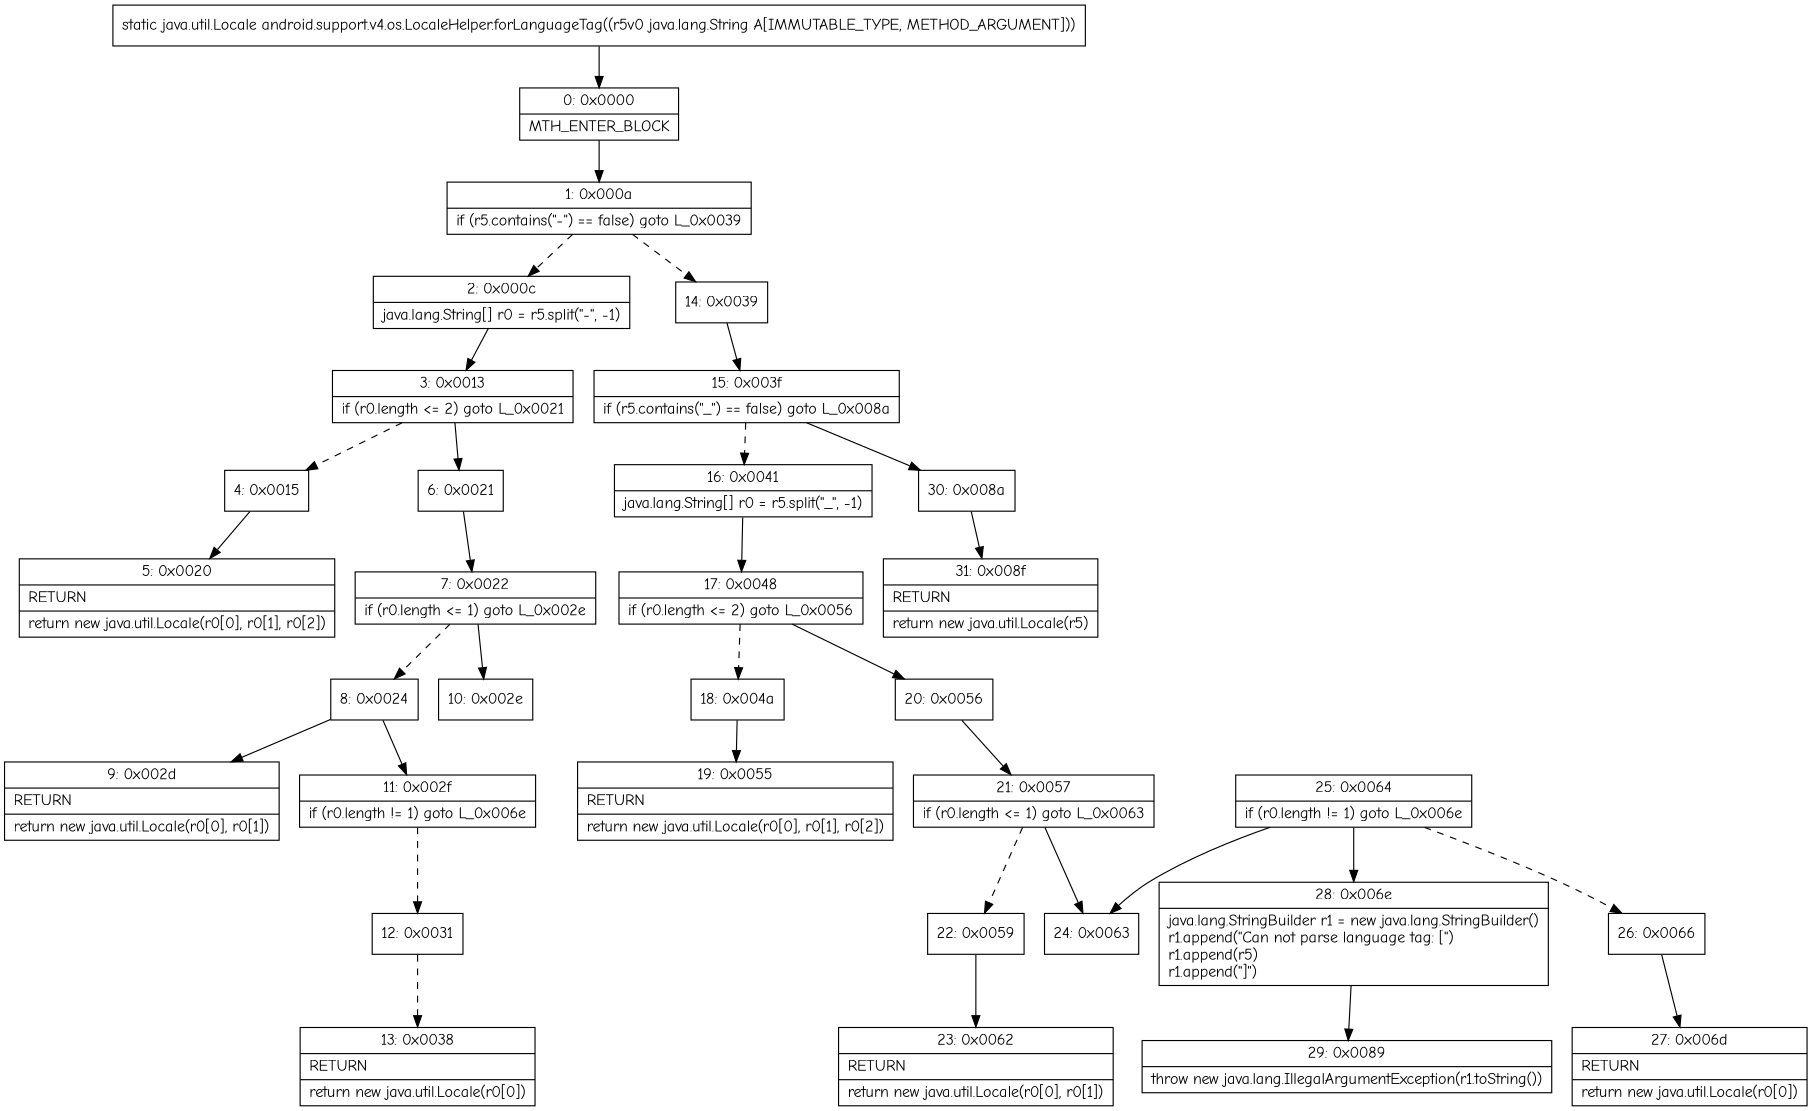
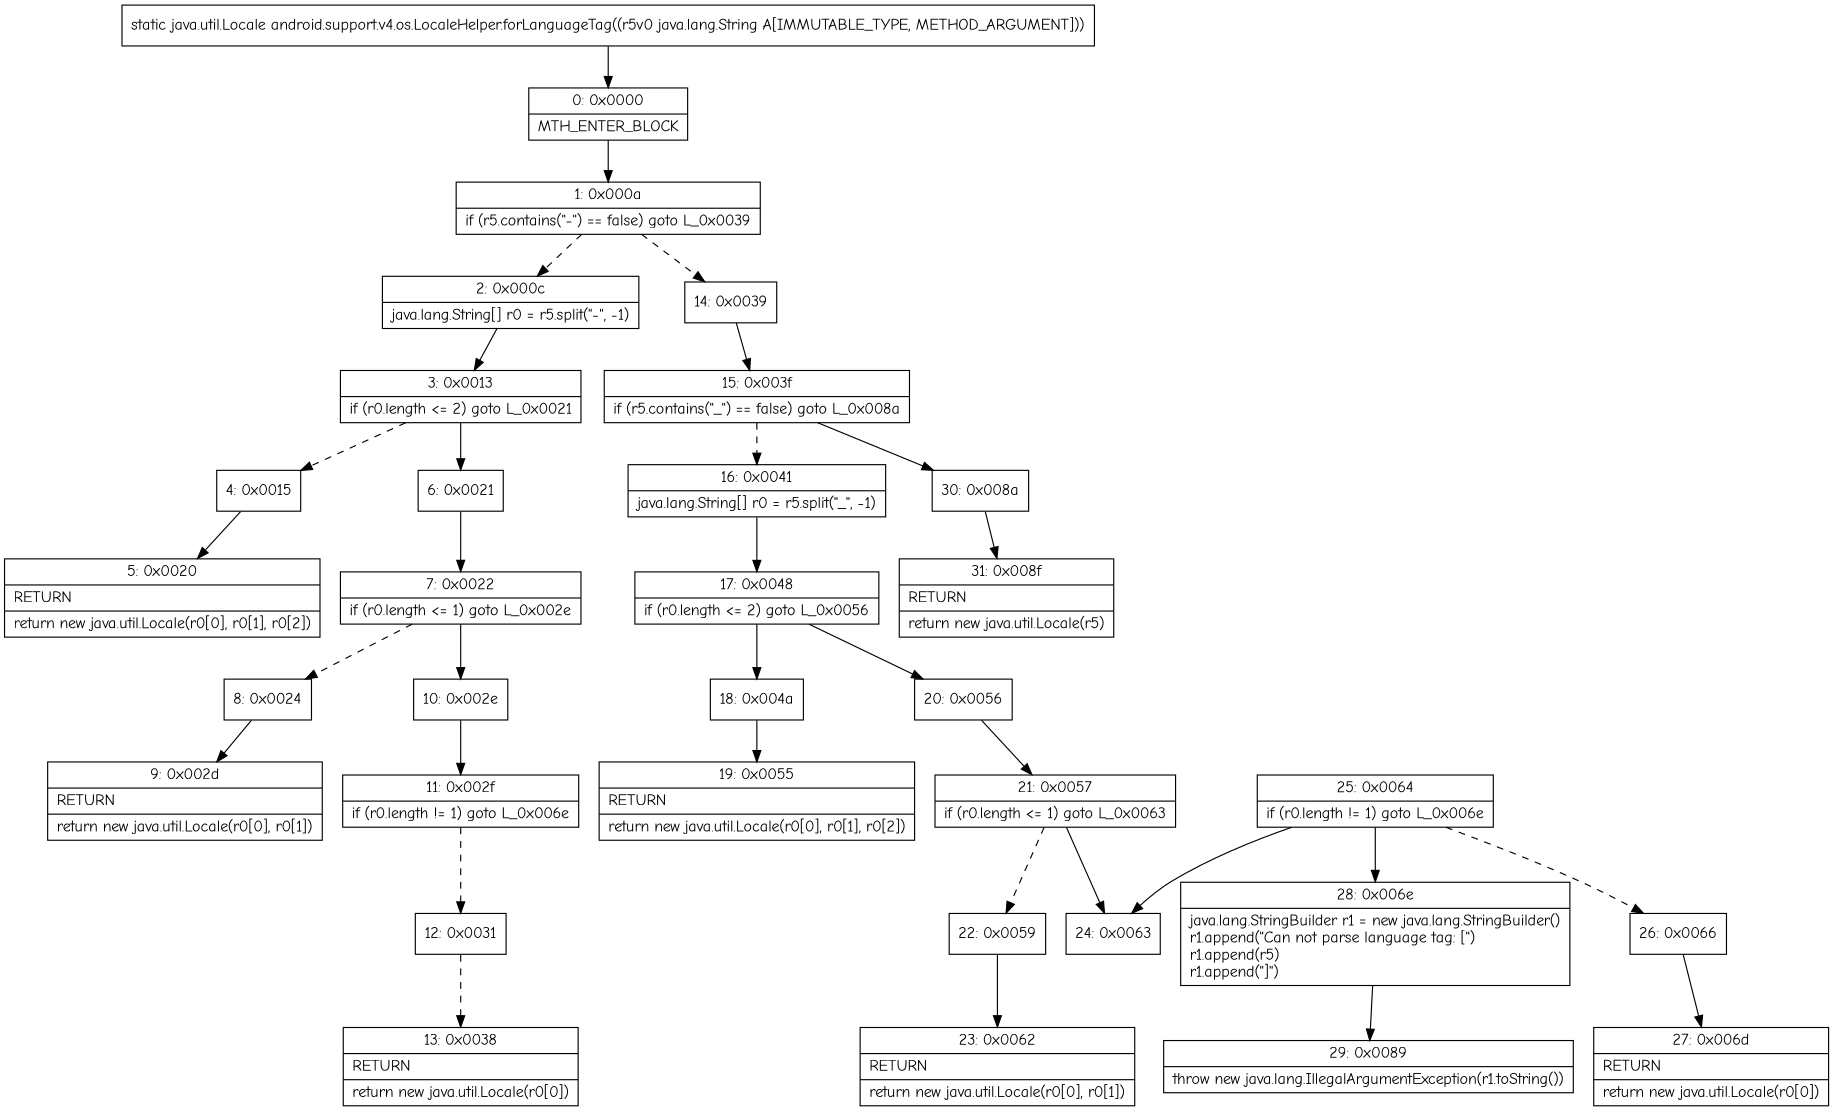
(739, 646) -> (757, 646)
(392, 742) -> (461, 742)
